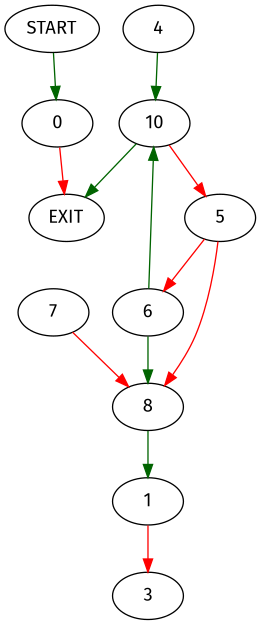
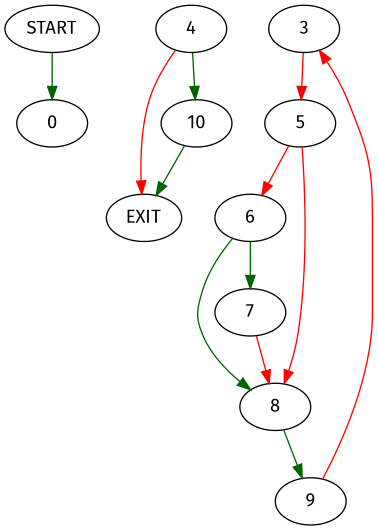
(61, 164) -> (146, 112)
(183, 165) -> (302, 70)
(151, 225) -> (250, 259)
(148, 501) -> (311, 501)
